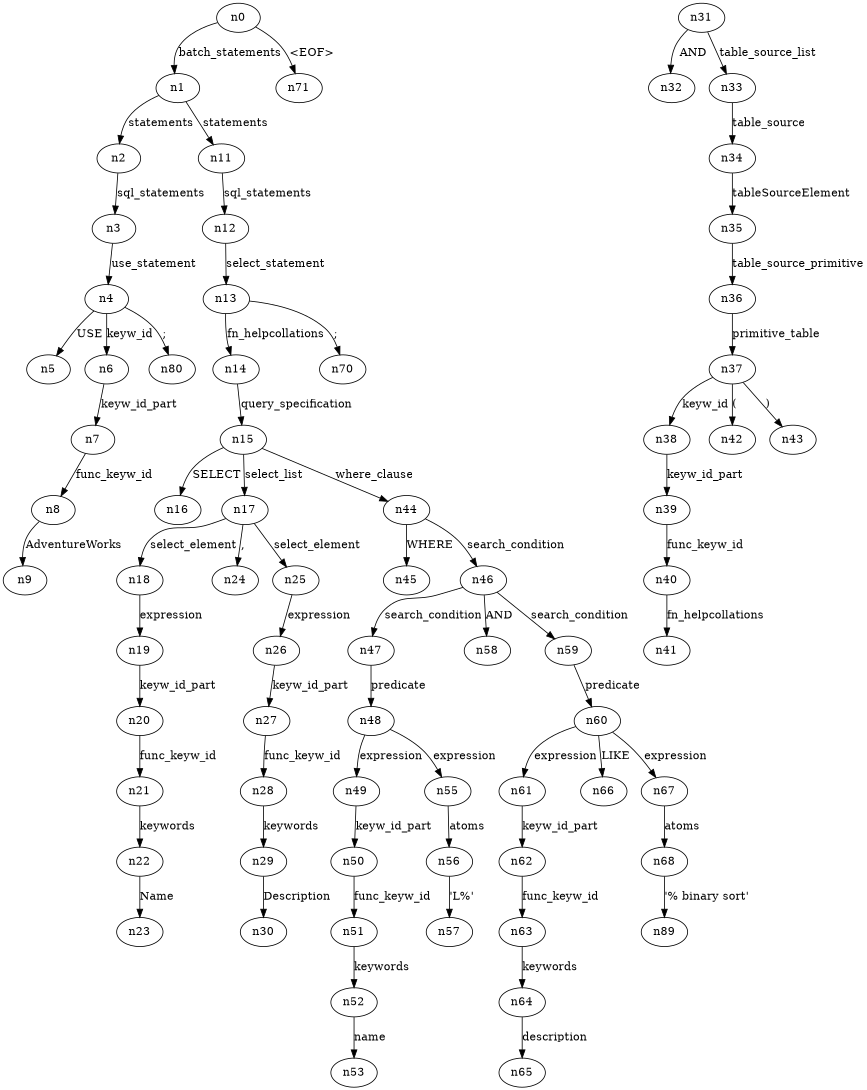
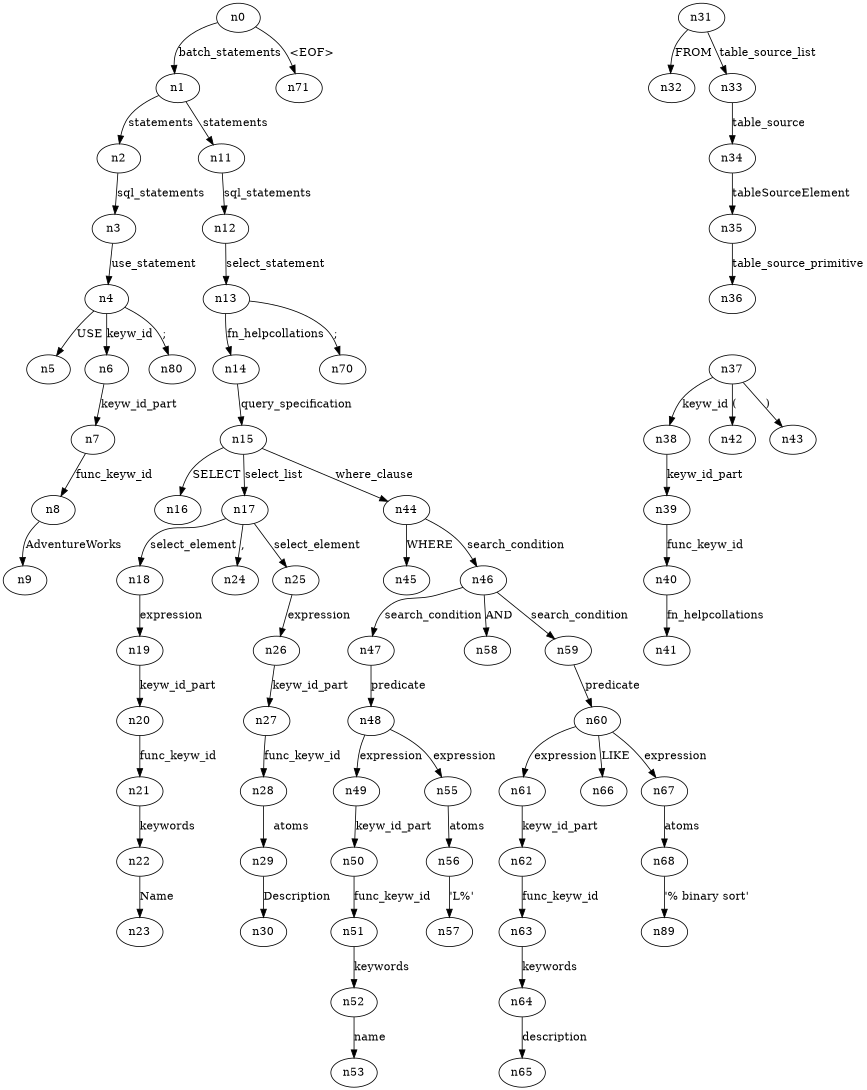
(694, 53) -> (694, 53)
(732, 330) -> none
(291, 827) -> (291, 827)
